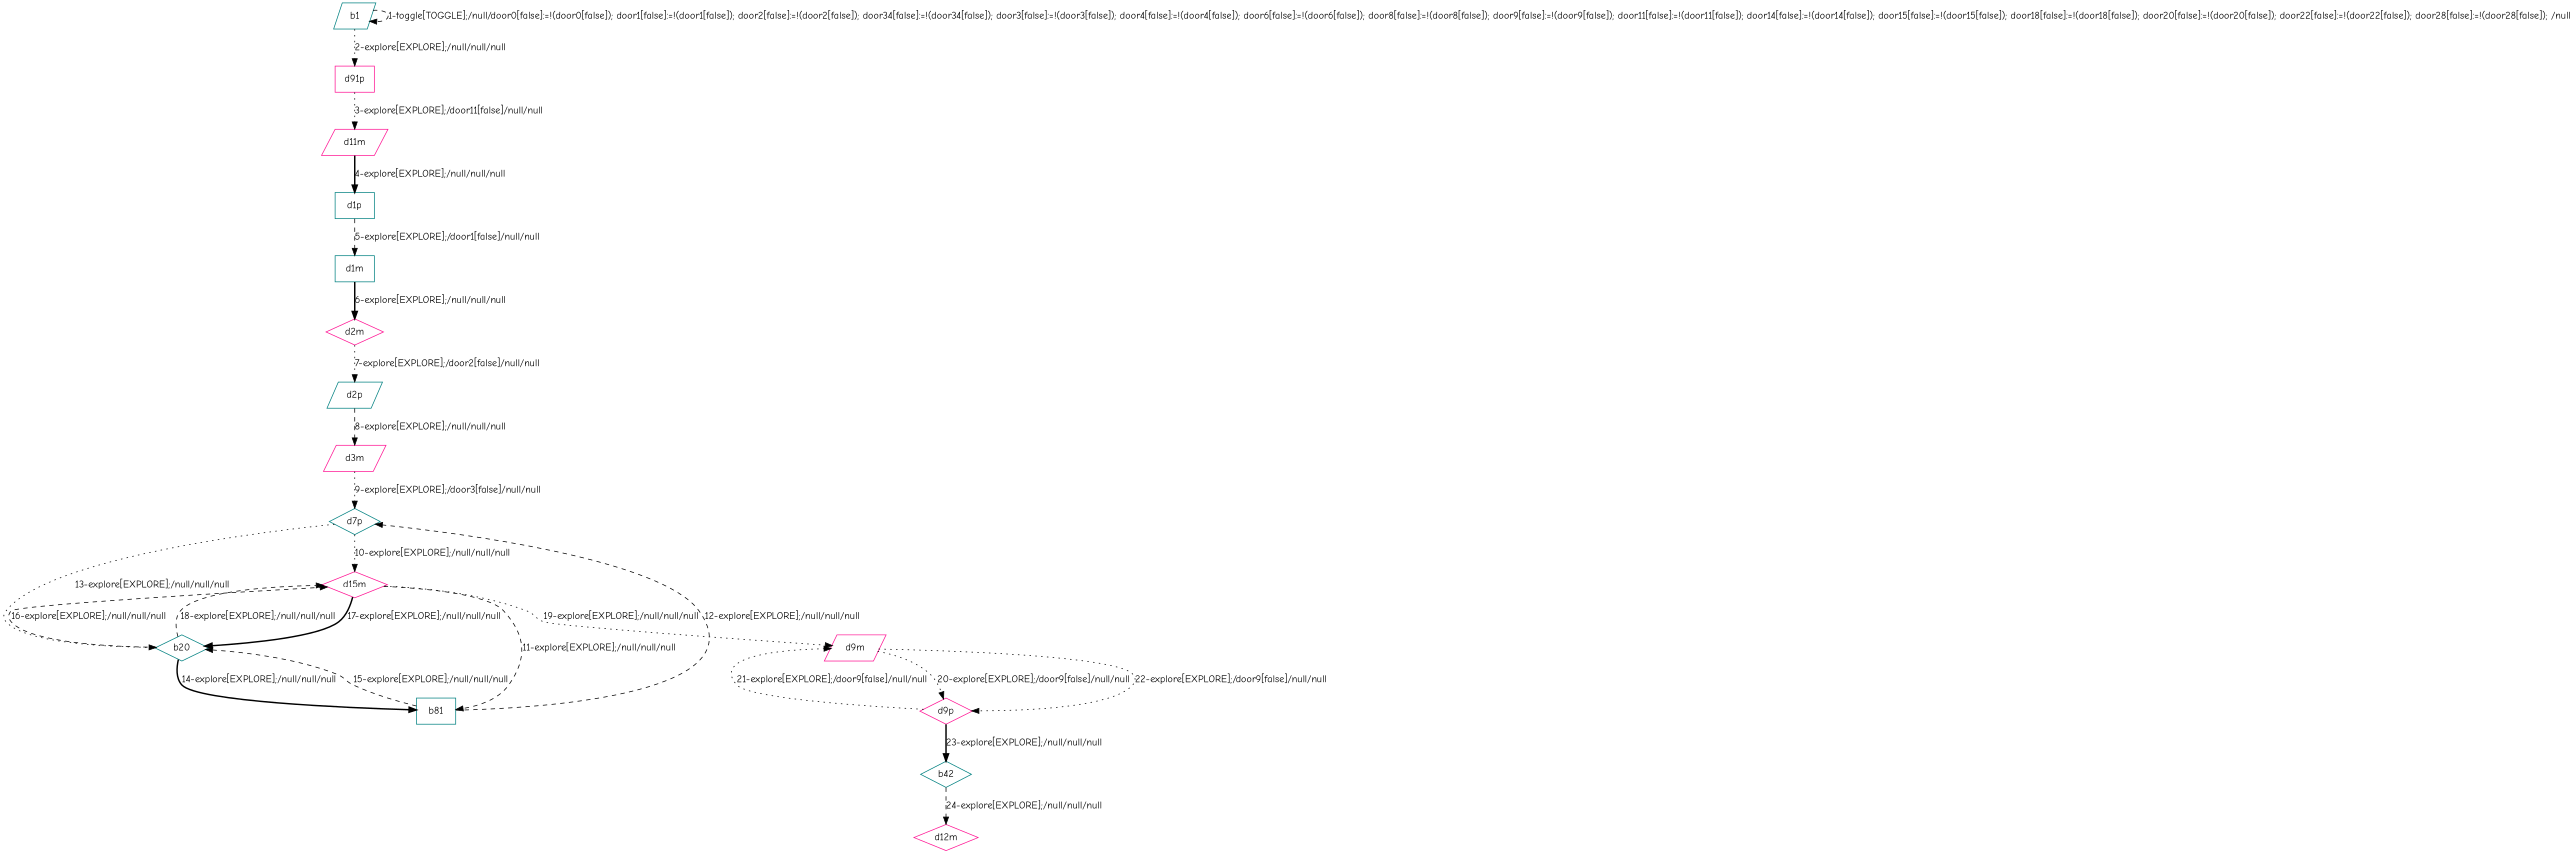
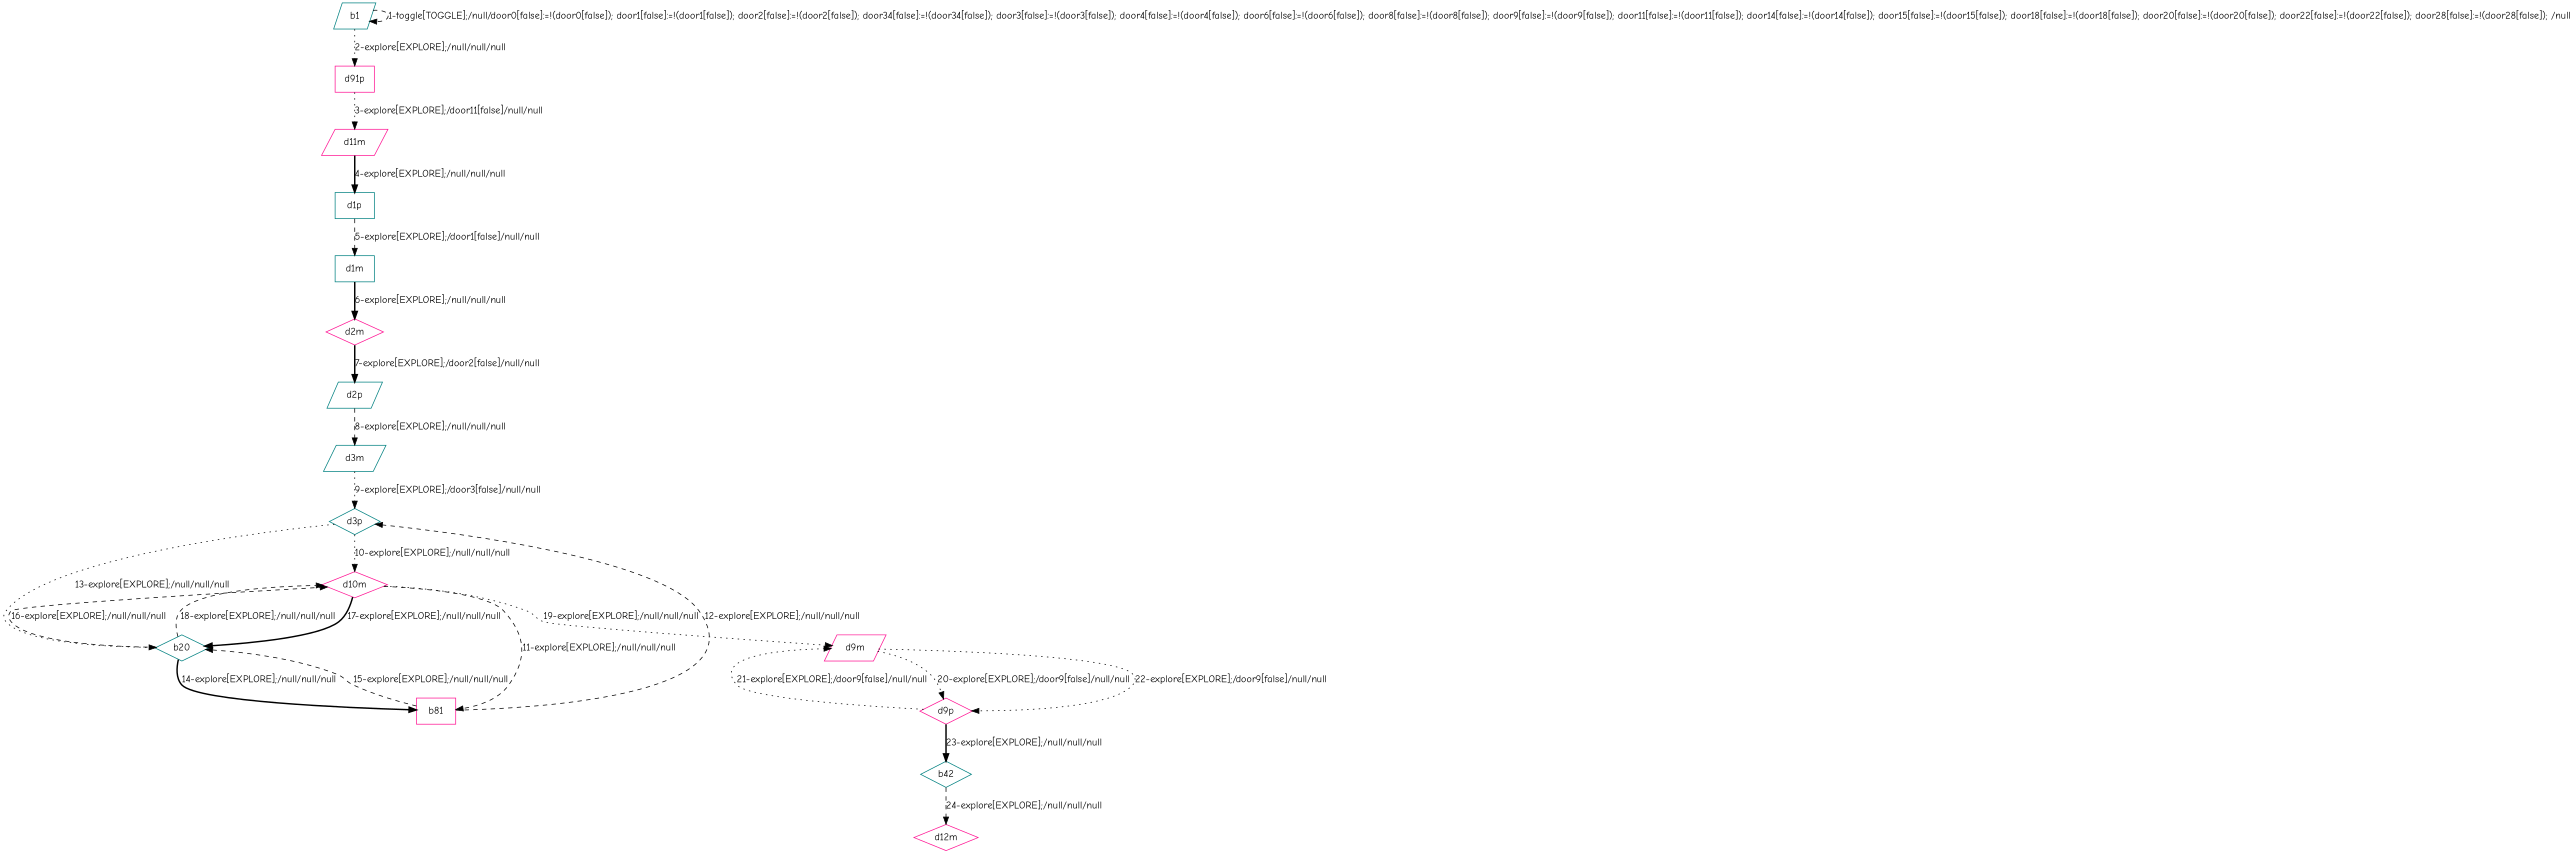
(355, 360) -> (355, 360)
(355, 458) -> (355, 458)
(355, 522) -> (355, 522)
(355, 585) -> (355, 585)
(436, 711) -> (436, 711)
